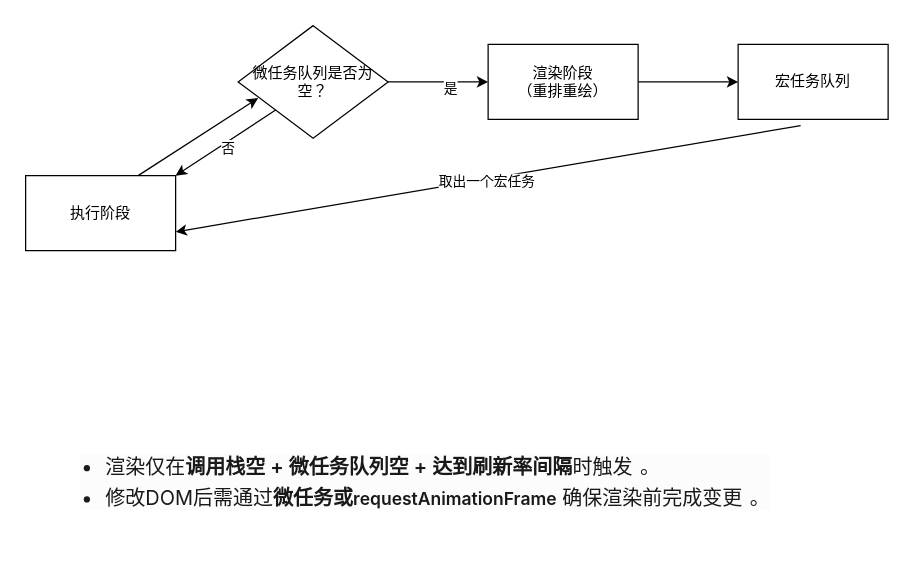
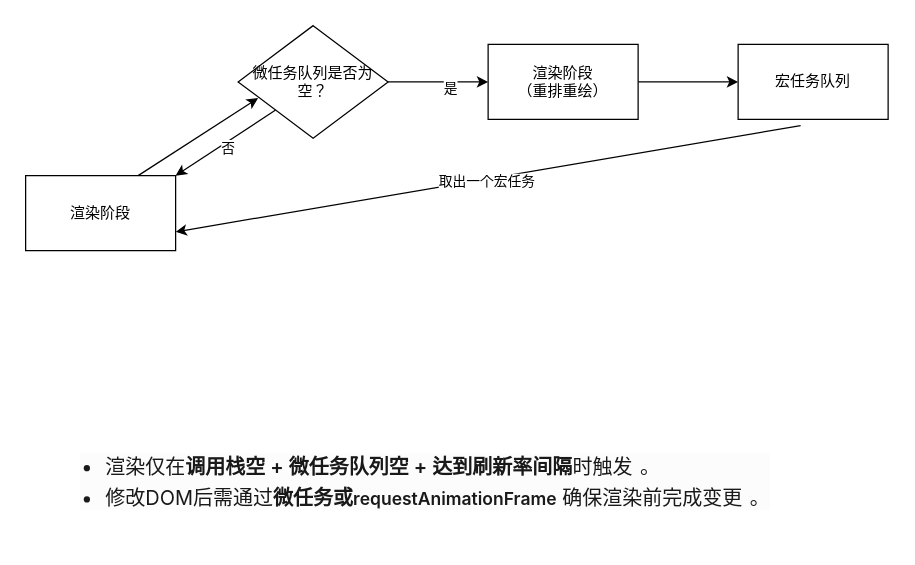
(101, 213) -> (101, 213)
